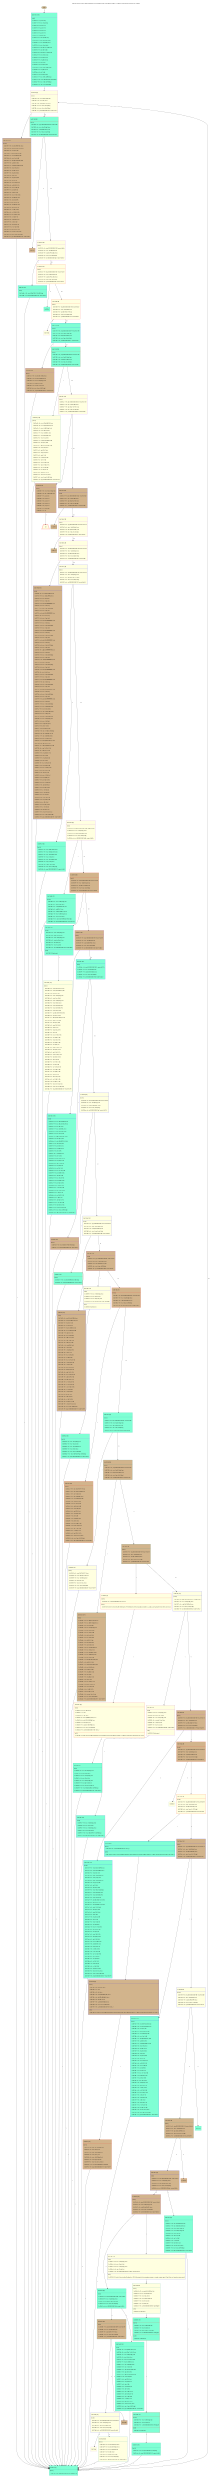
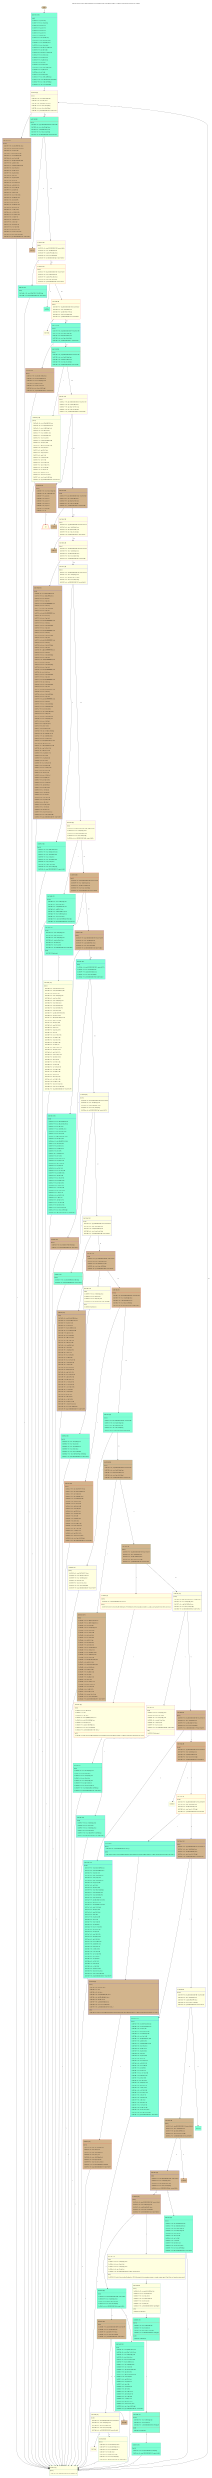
(64, 2471) -> (64, 2471)
